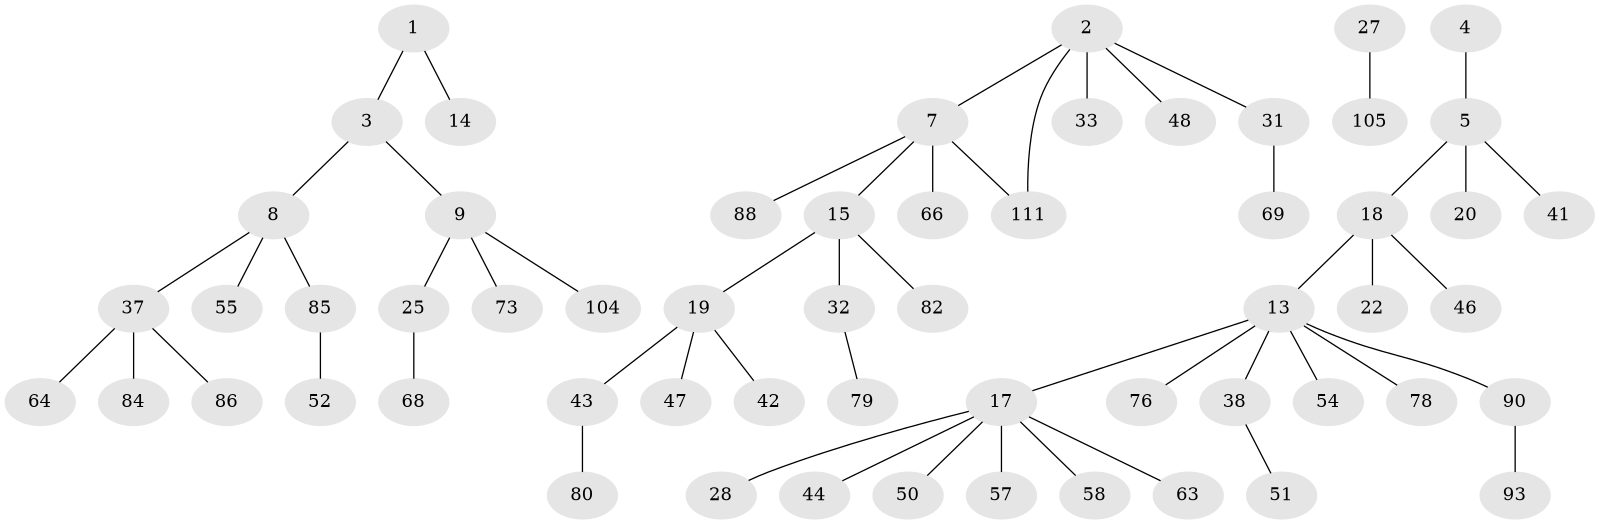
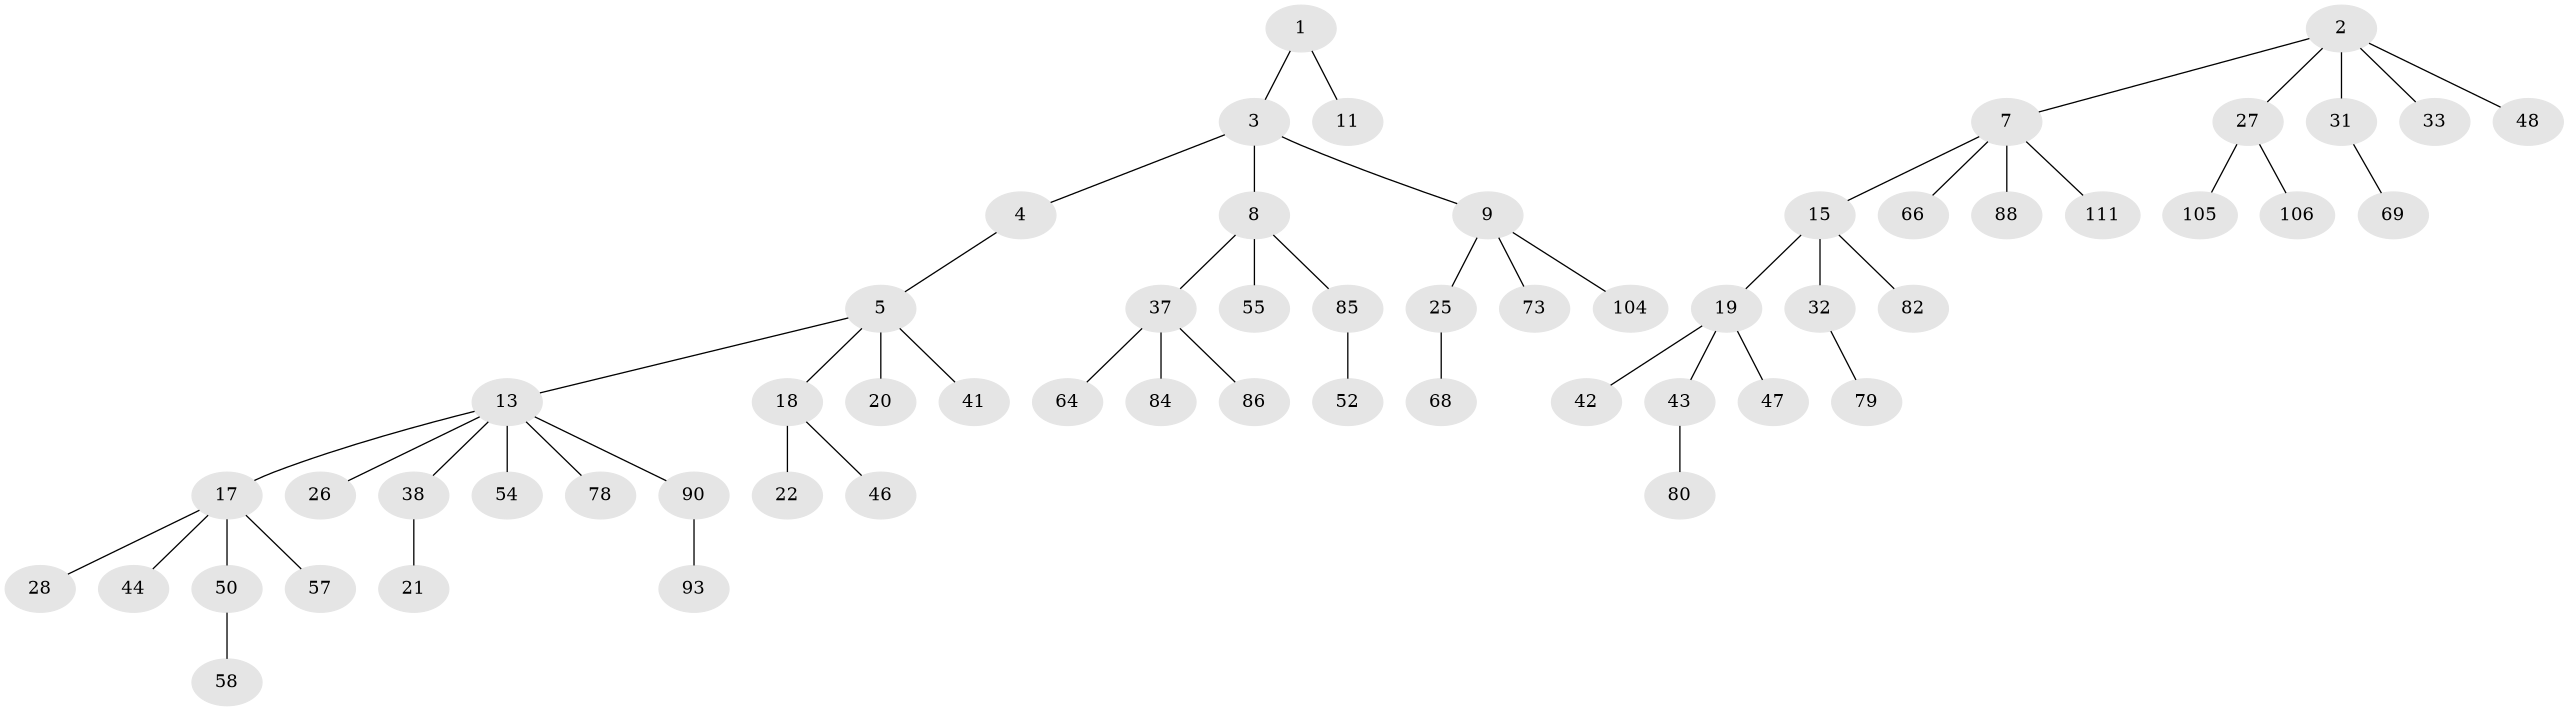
(1035, 116) -> (2295, 75)
(461, 122) -> (1348, 122)
none -> (1138, 169)
none -> (2297, 215)
(1326, 262) -> (694, 355)
(1142, 402) -> (320, 496)
(1048, 449) -> (227, 636)
(1188, 496) -> none
(1282, 496) -> (414, 589)
